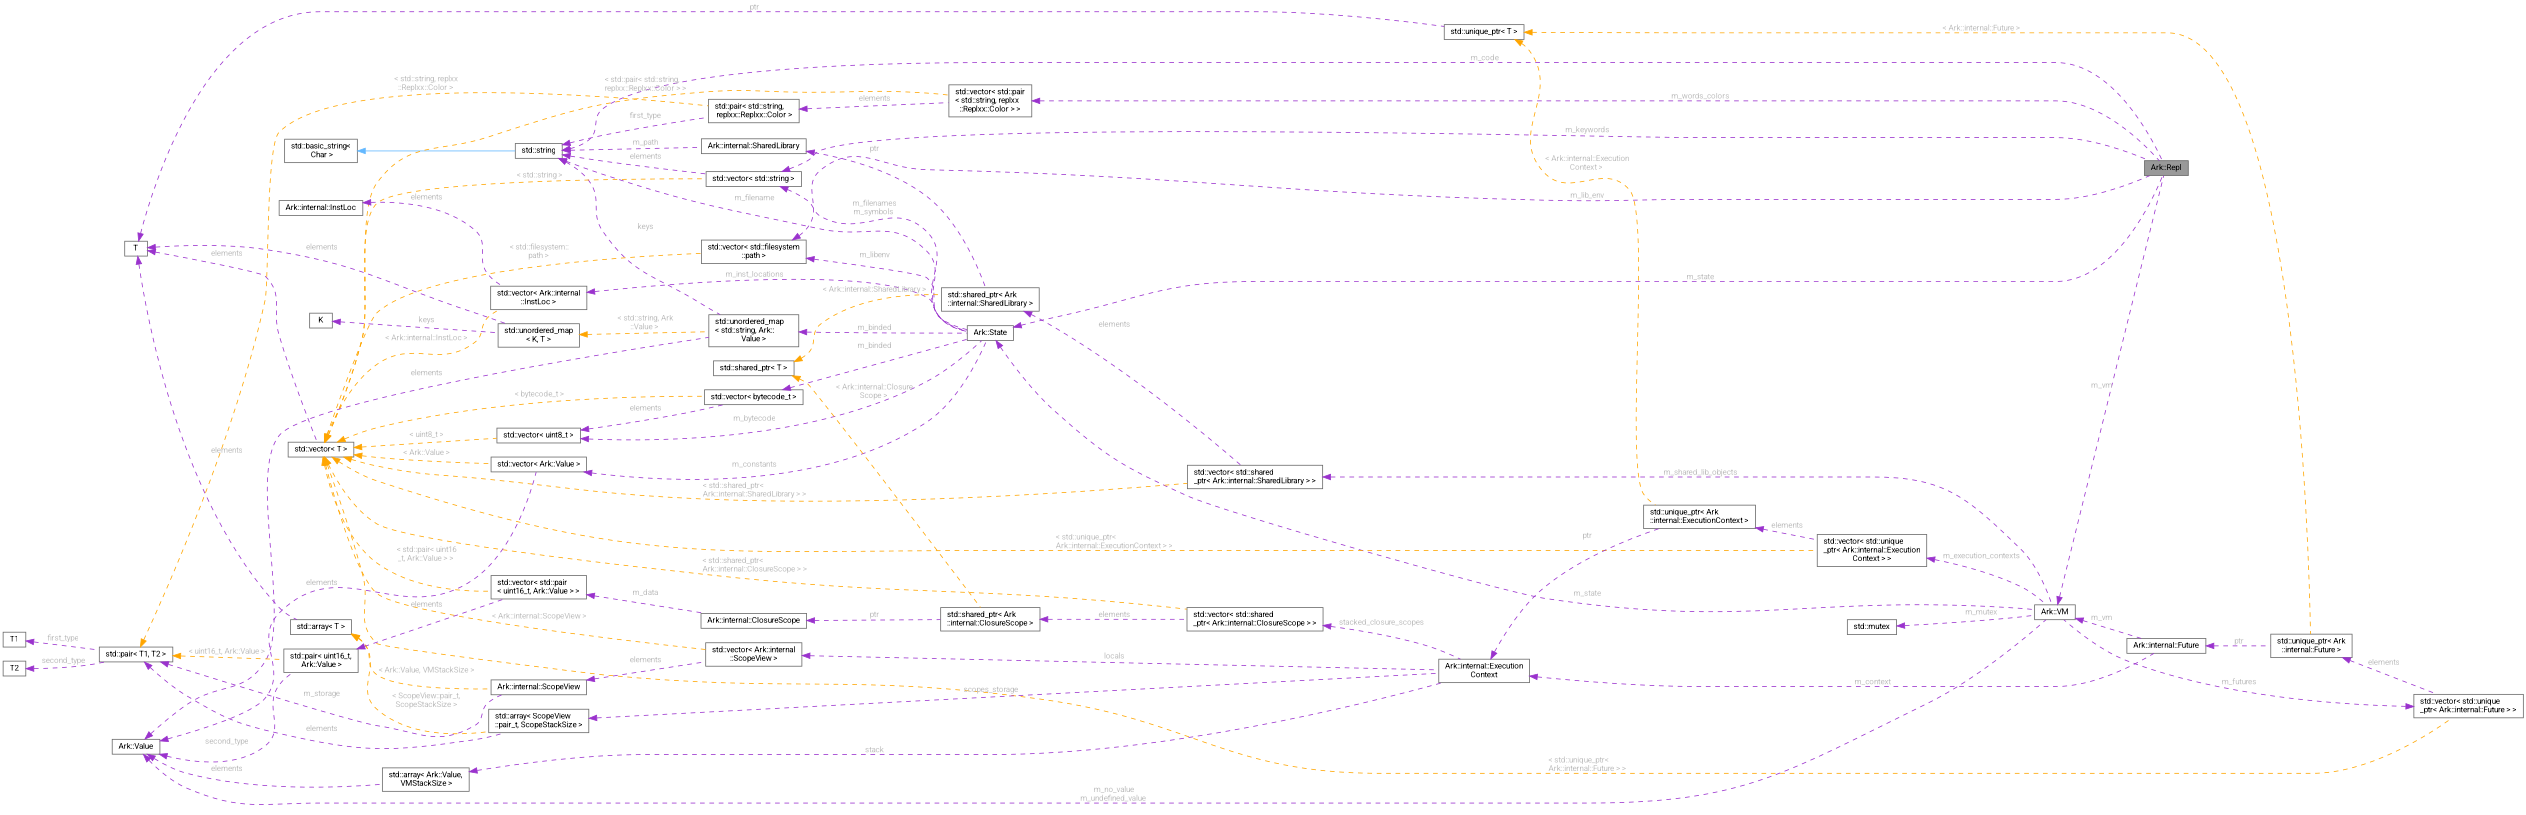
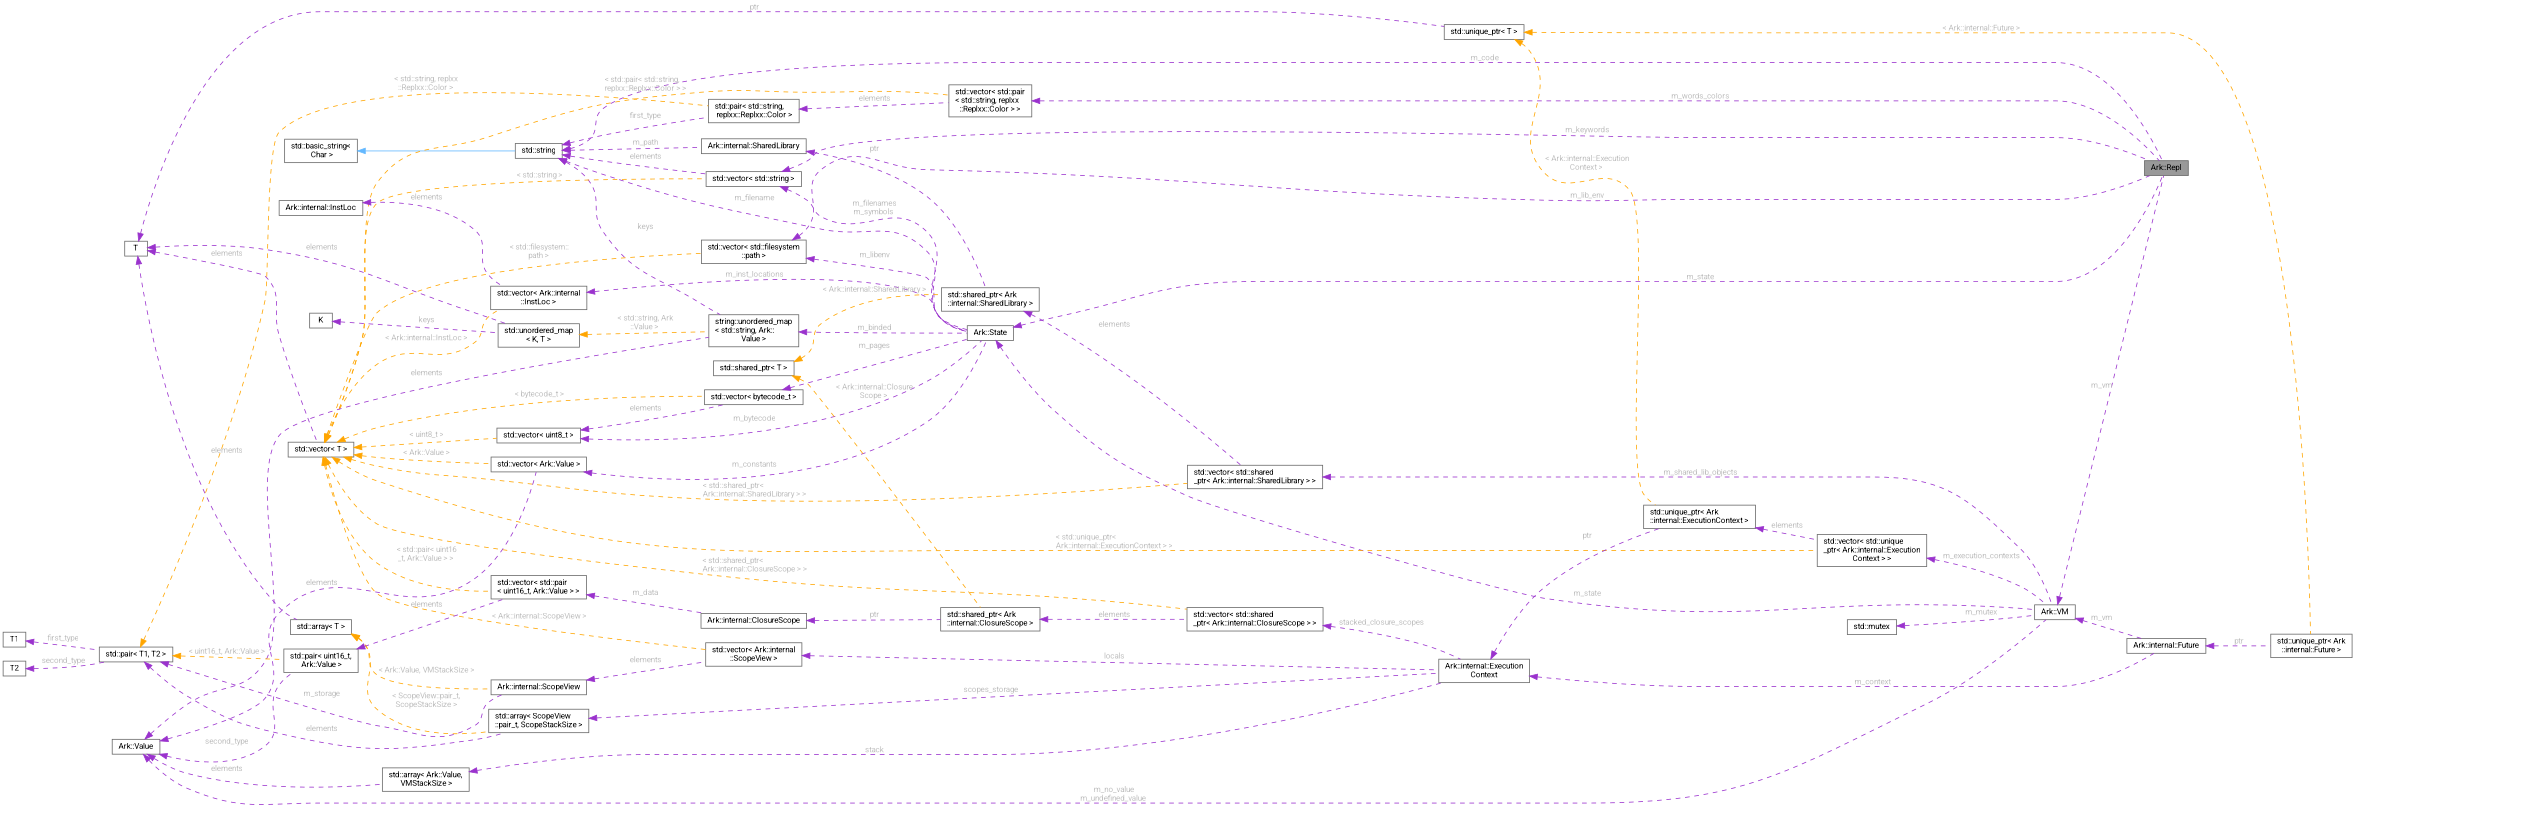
(754, 331) -> (754, 331)
(874, 346) -> (874, 346)
(2469, 706) -> none
